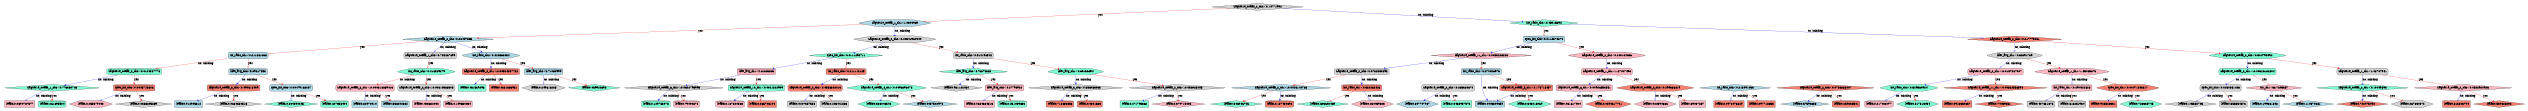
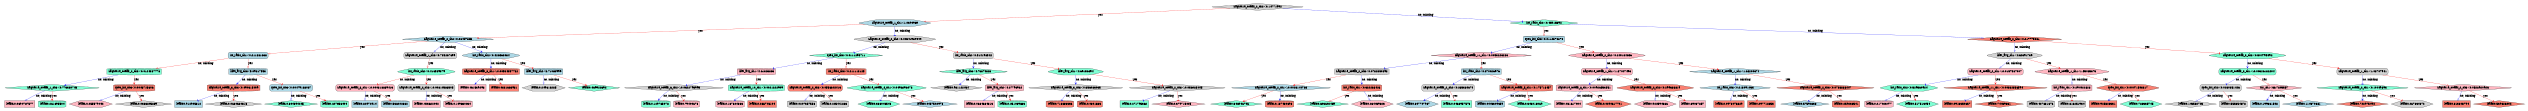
none -> (1735, 72)
(472, 88) -> (472, 88)
(1482, 88) -> (1463, 79)
(444, 95) -> (444, 95)
(2116, 96) -> (2116, 96)
